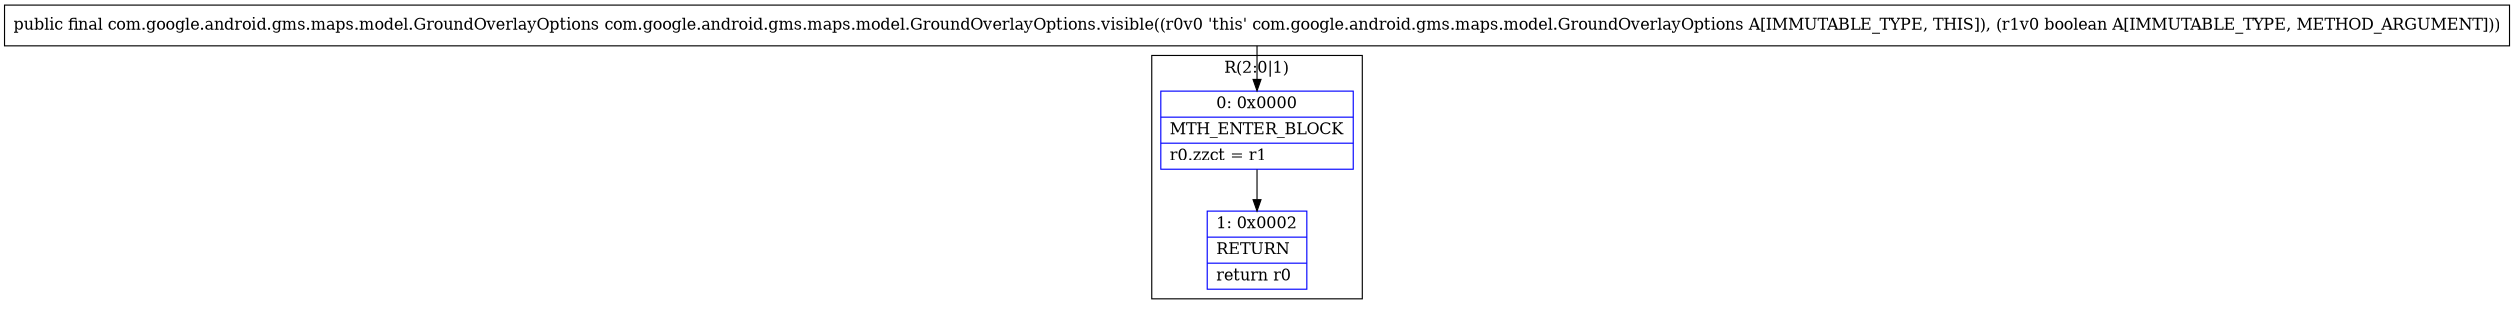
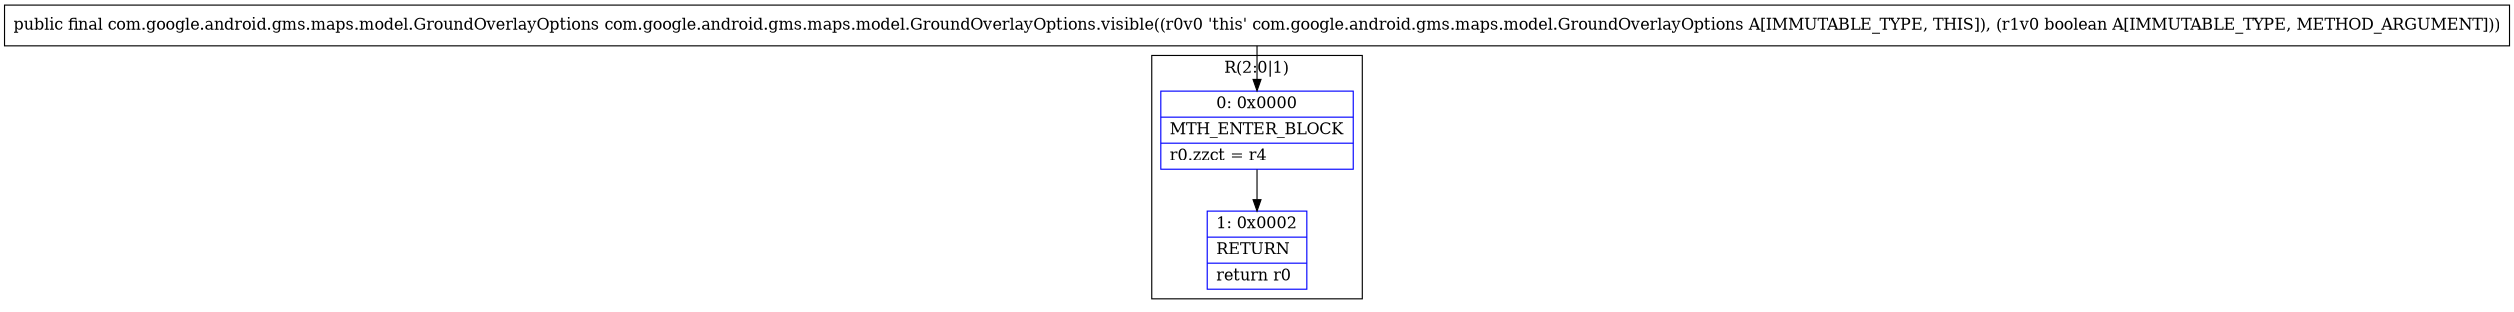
(1219, 156) -> (1219, 156)
